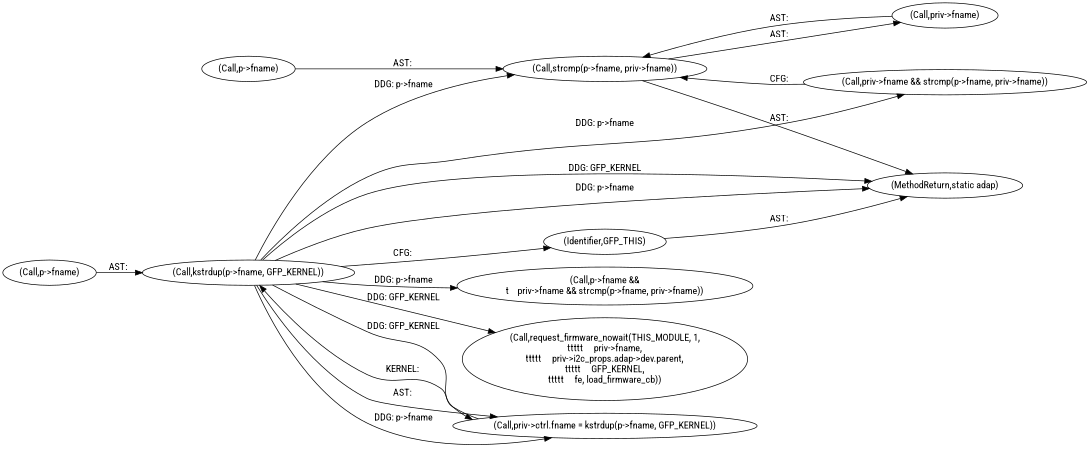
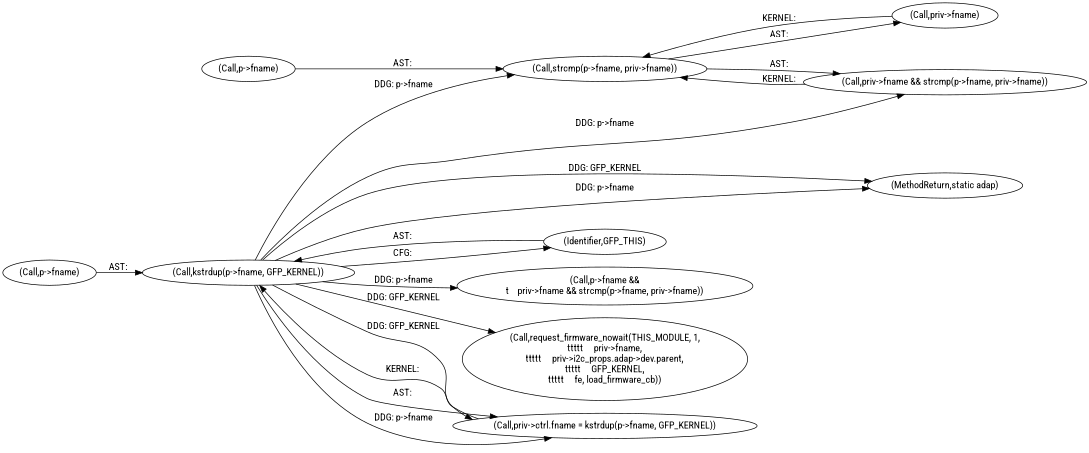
(780, 19) -> (780, 19)
(780, 79) -> (780, 79)
(761, 120) -> (770, 70)
(783, 225) -> (422, 243)
